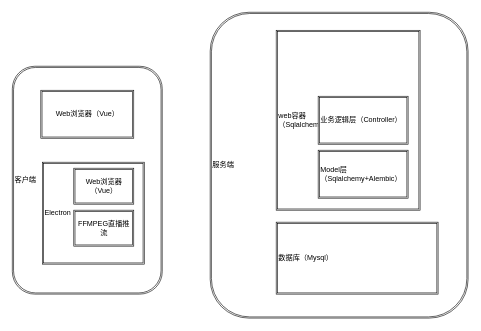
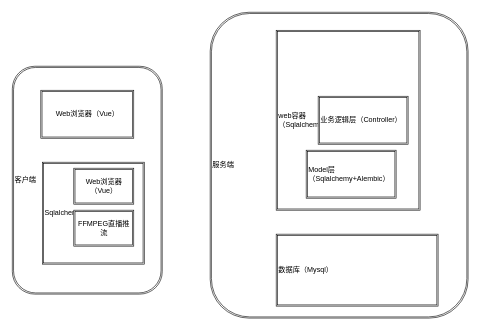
(363, 174) -> (351, 174)
(60, 213) -> (63, 213)
(357, 258) -> (357, 270)
